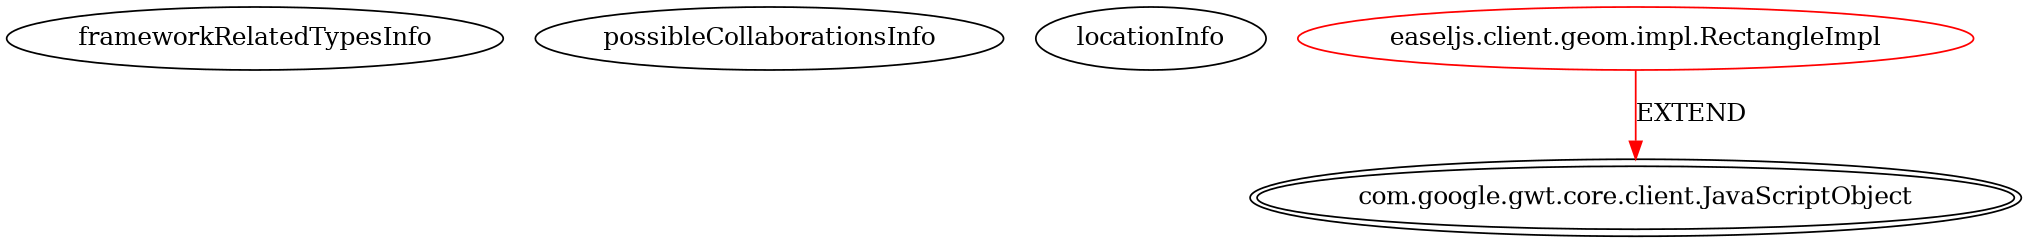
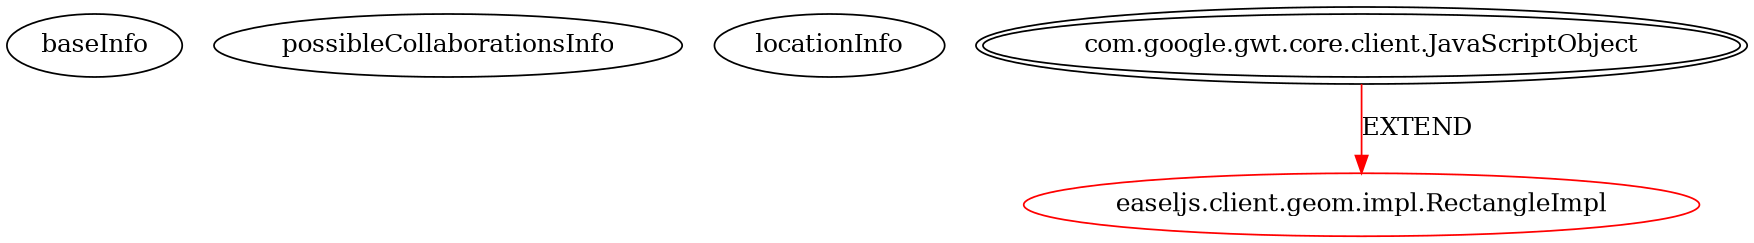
(255, 38) -> none
none -> (95, 46)
(1636, 106) -> (1362, 120)
